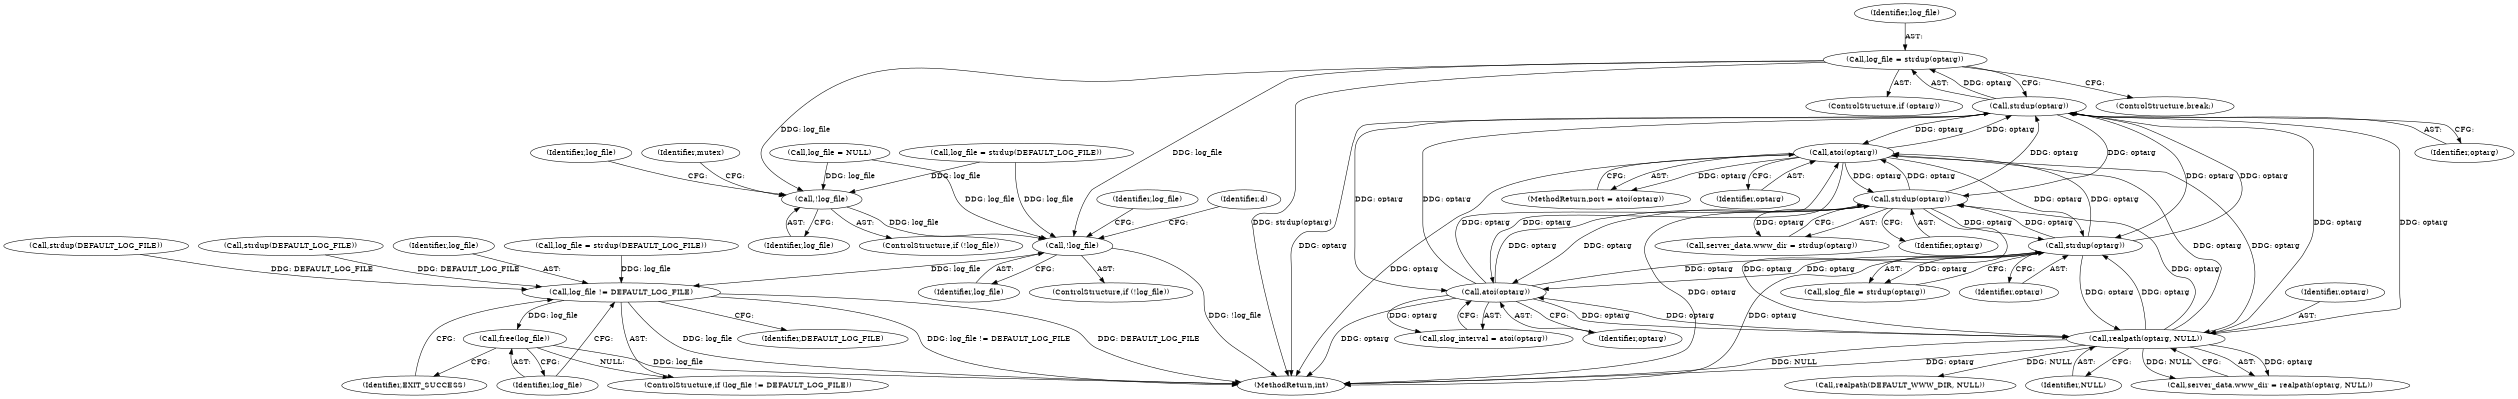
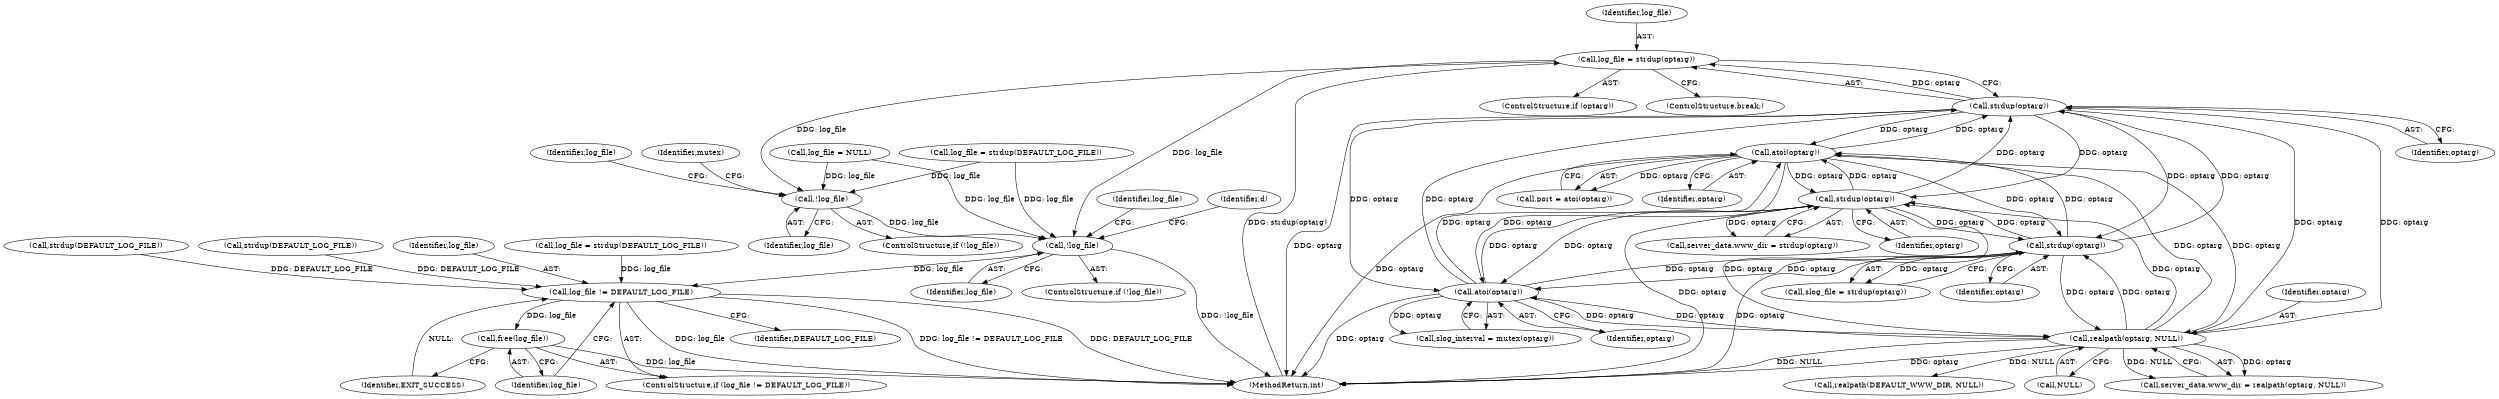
(1410, 83) -> (1296, 128)
(1596, 199) -> (1565, 199)
(447, 339) -> (443, 339)
(1484, 339) -> (1485, 339)
(614, 362) -> (610, 362)
(2074, 386) -> (2060, 386)
